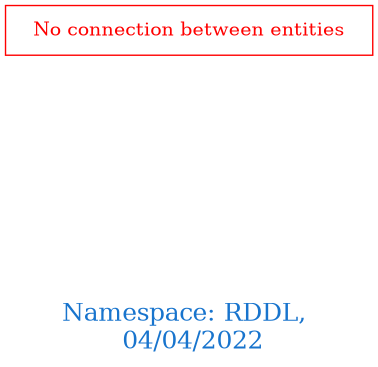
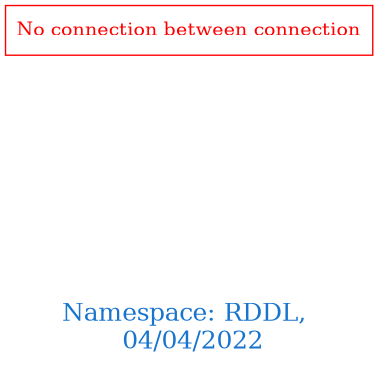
(189, 30) -> (189, 30)
